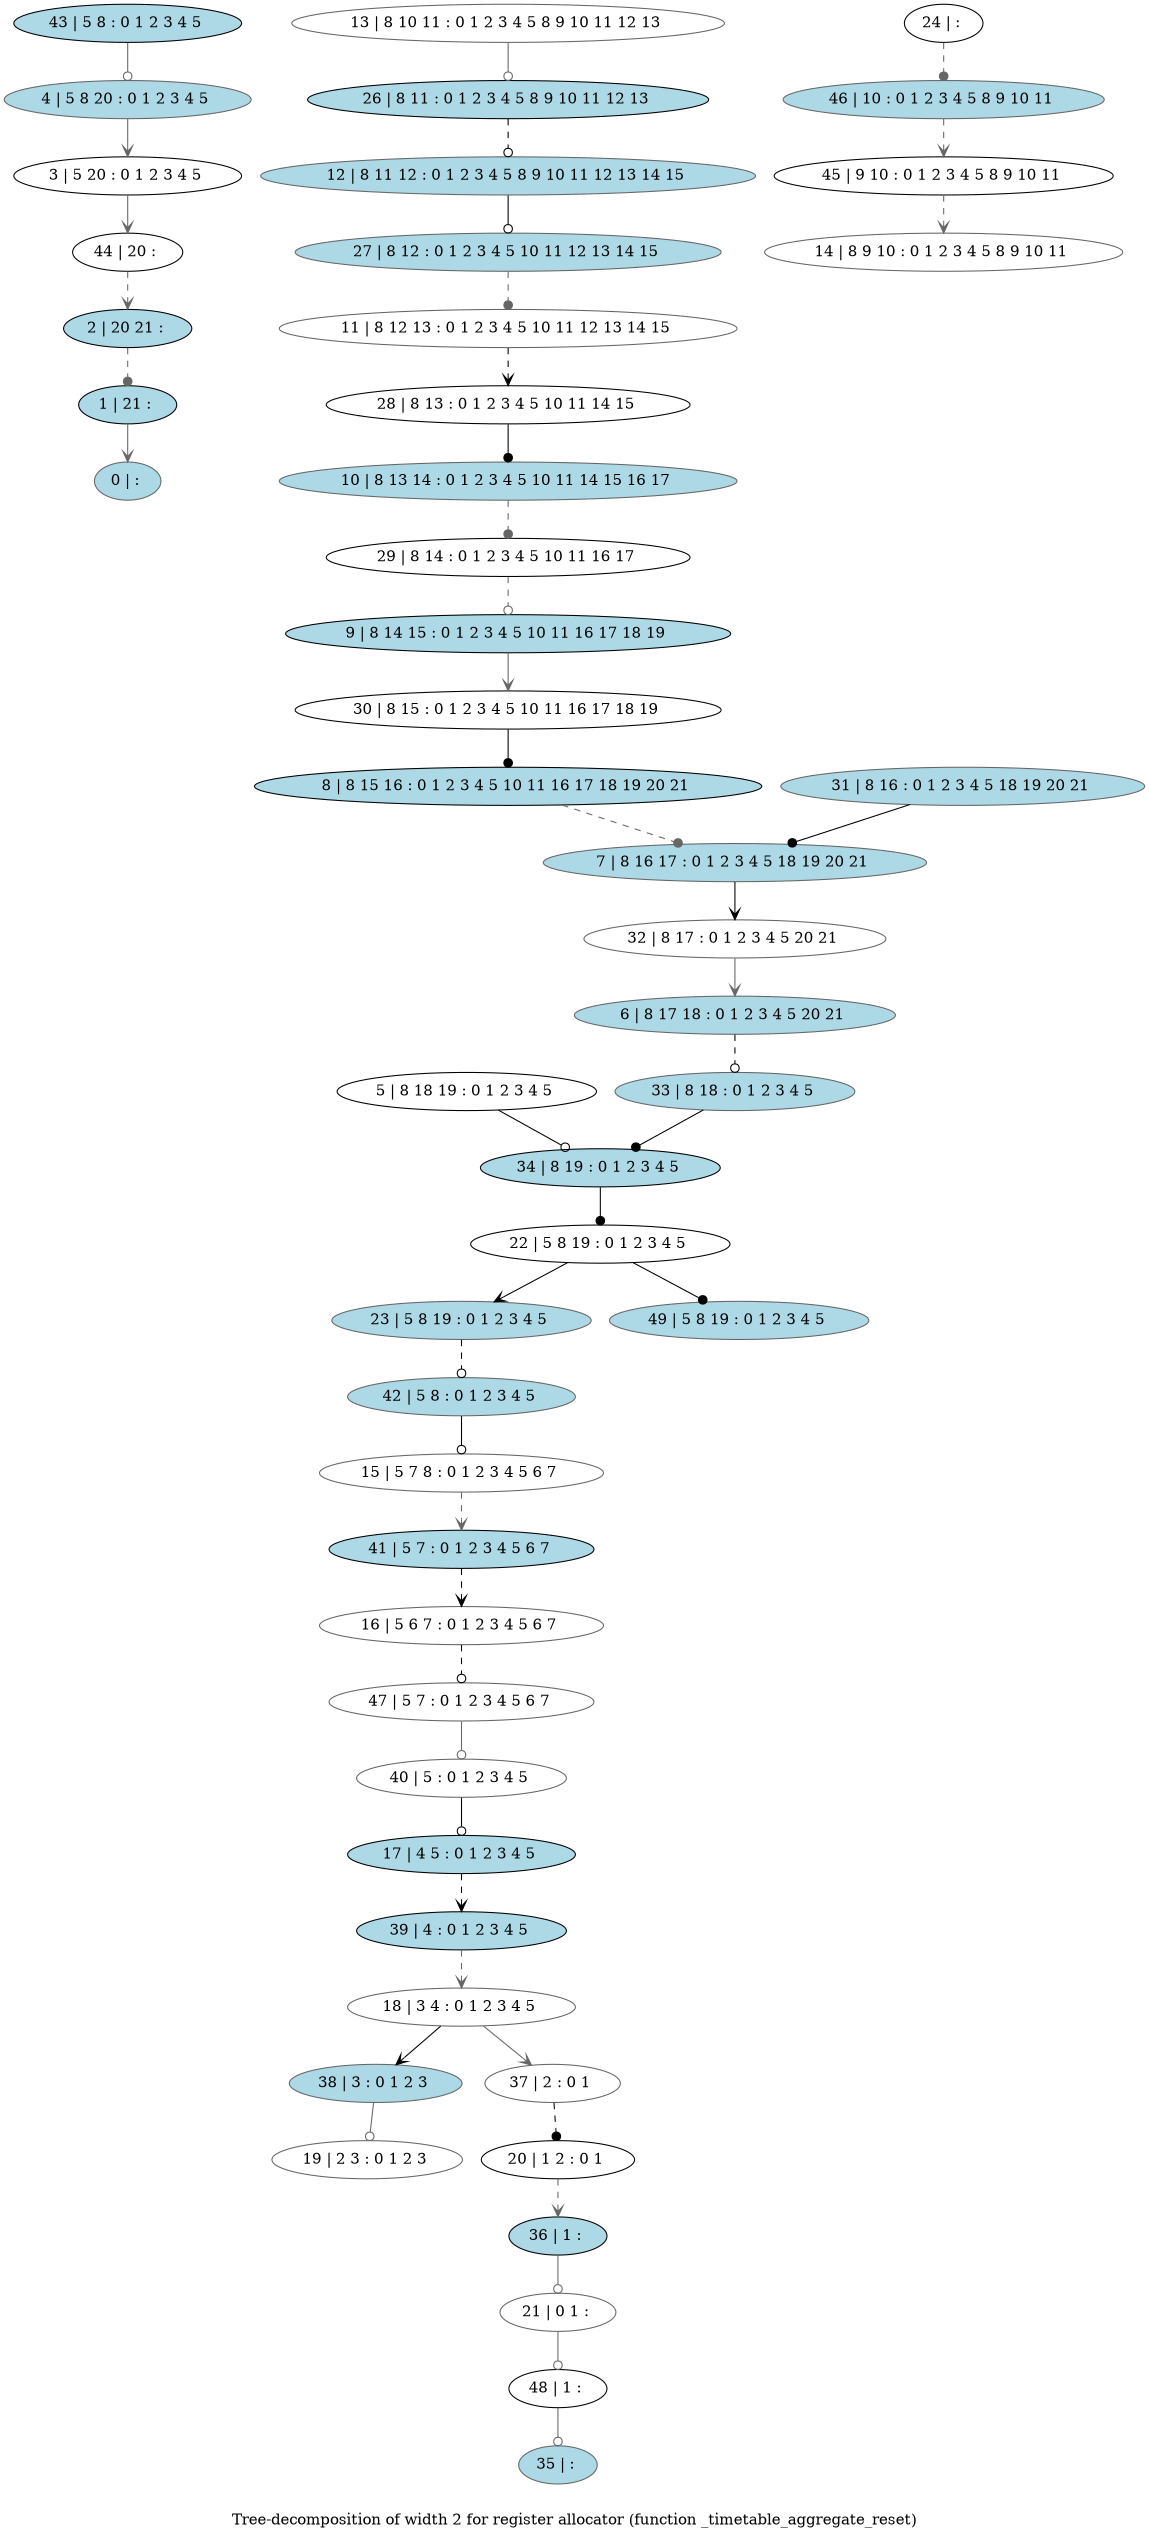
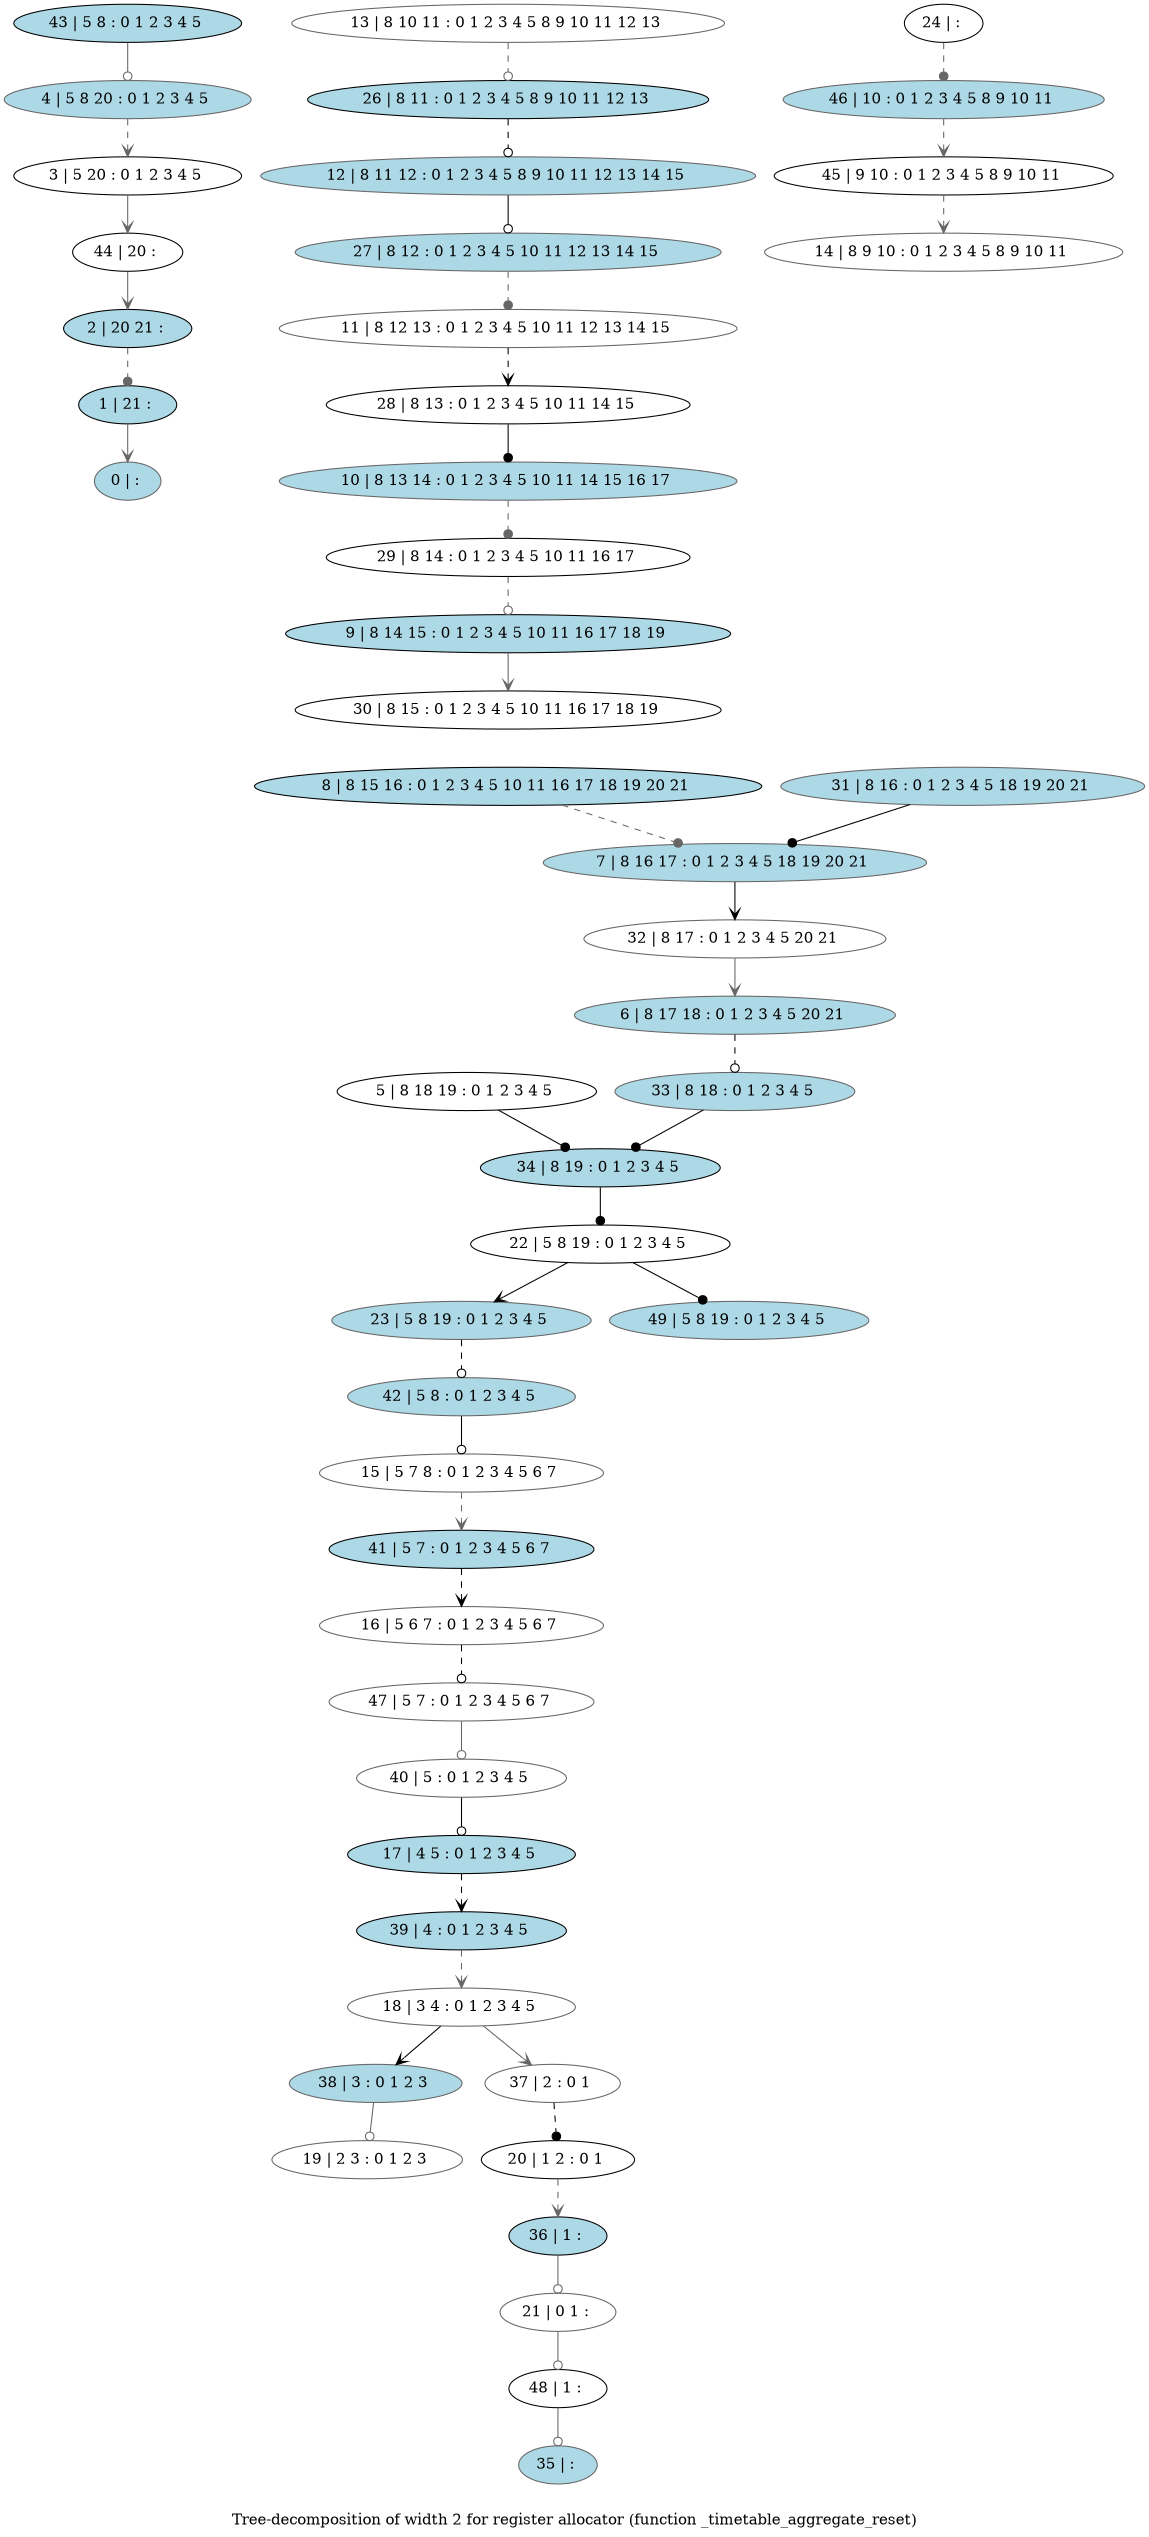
(508, 57) -> (508, 57)
(128, 133) -> (128, 133)
(128, 285) -> (128, 285)
(508, 744) -> none
(530, 1128) -> (530, 1128)
